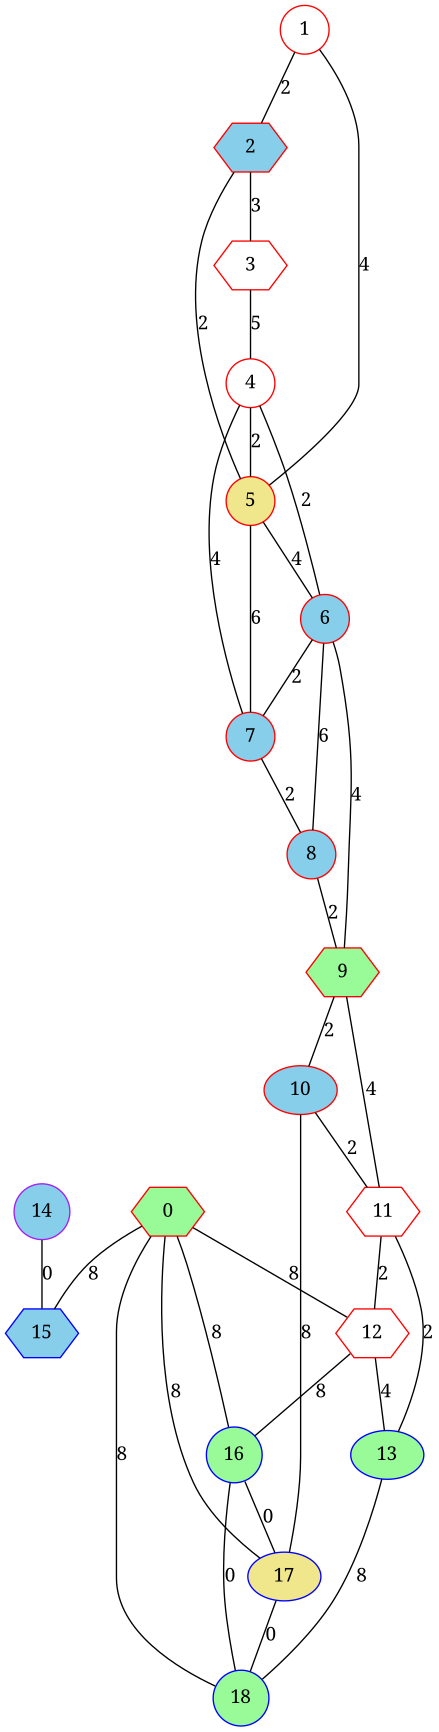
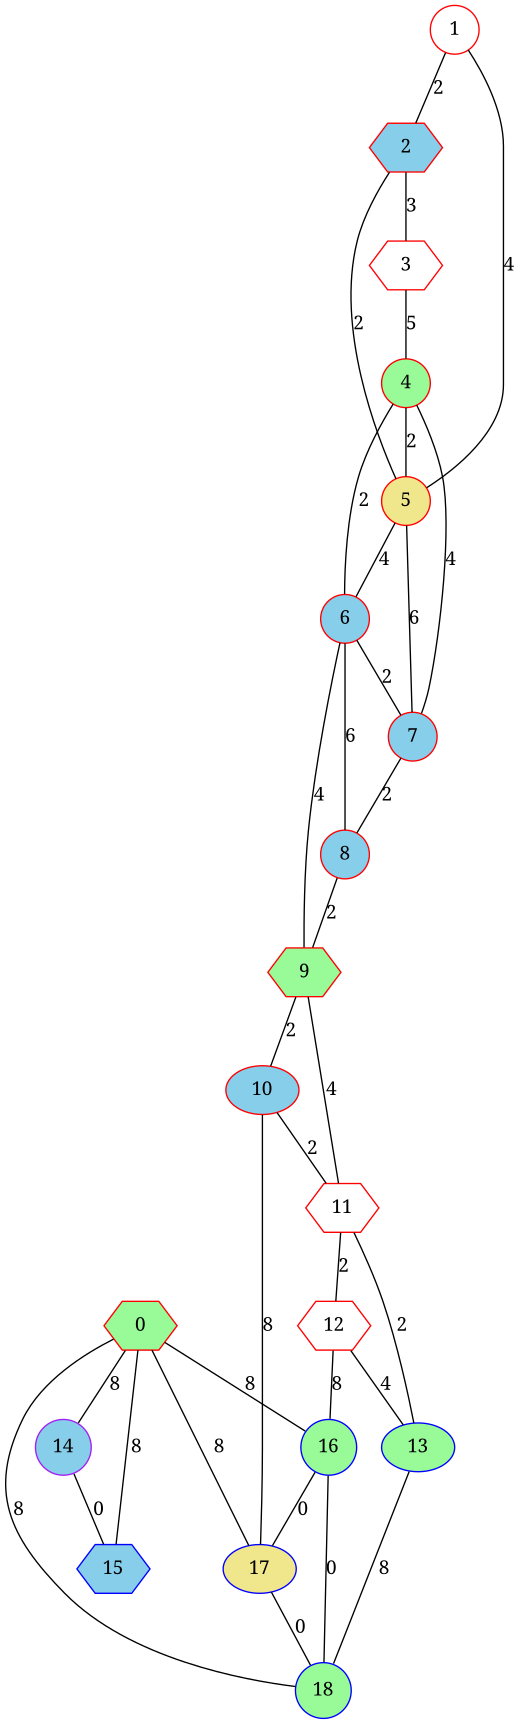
(251, 383) -> (406, 383)
(270, 1272) -> (102, 1387)
